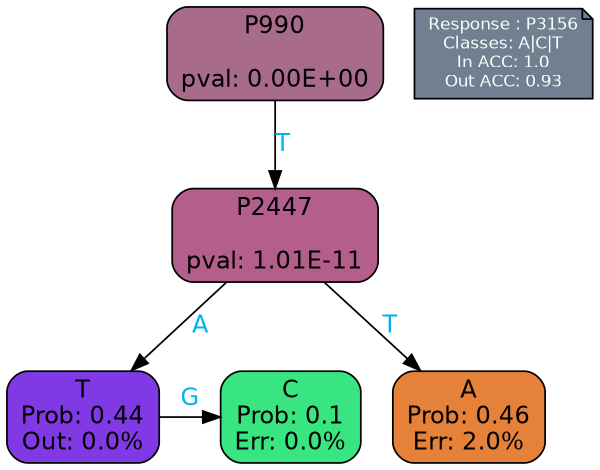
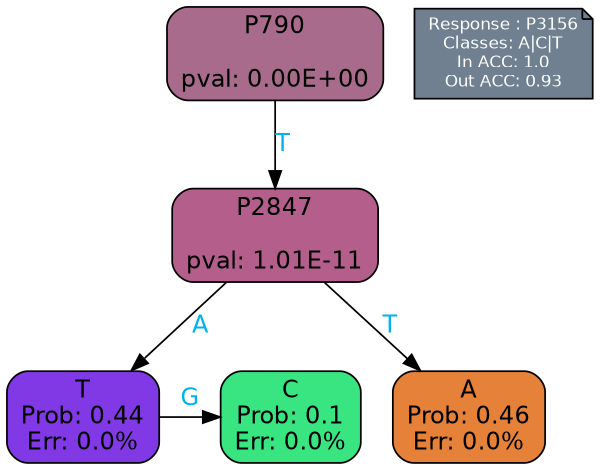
(275, 54) -> (275, 54)
(275, 235) -> (275, 235)
(83, 417) -> (83, 417)
(469, 417) -> (469, 417)
